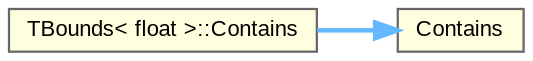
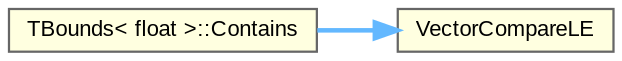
(461, 30) -> (506, 30)
